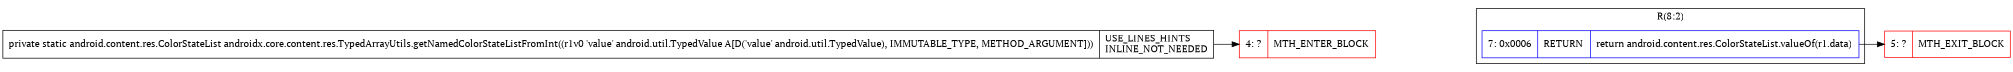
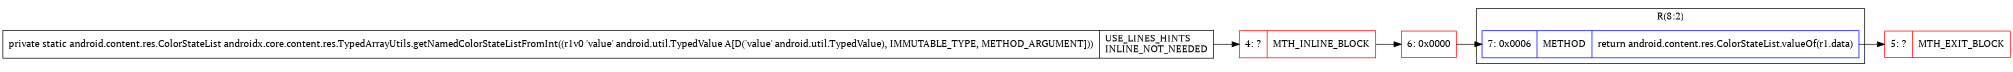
(1321, 44) -> (1321, 44)
none -> (1429, 44)
(1563, 44) -> (1564, 44)
